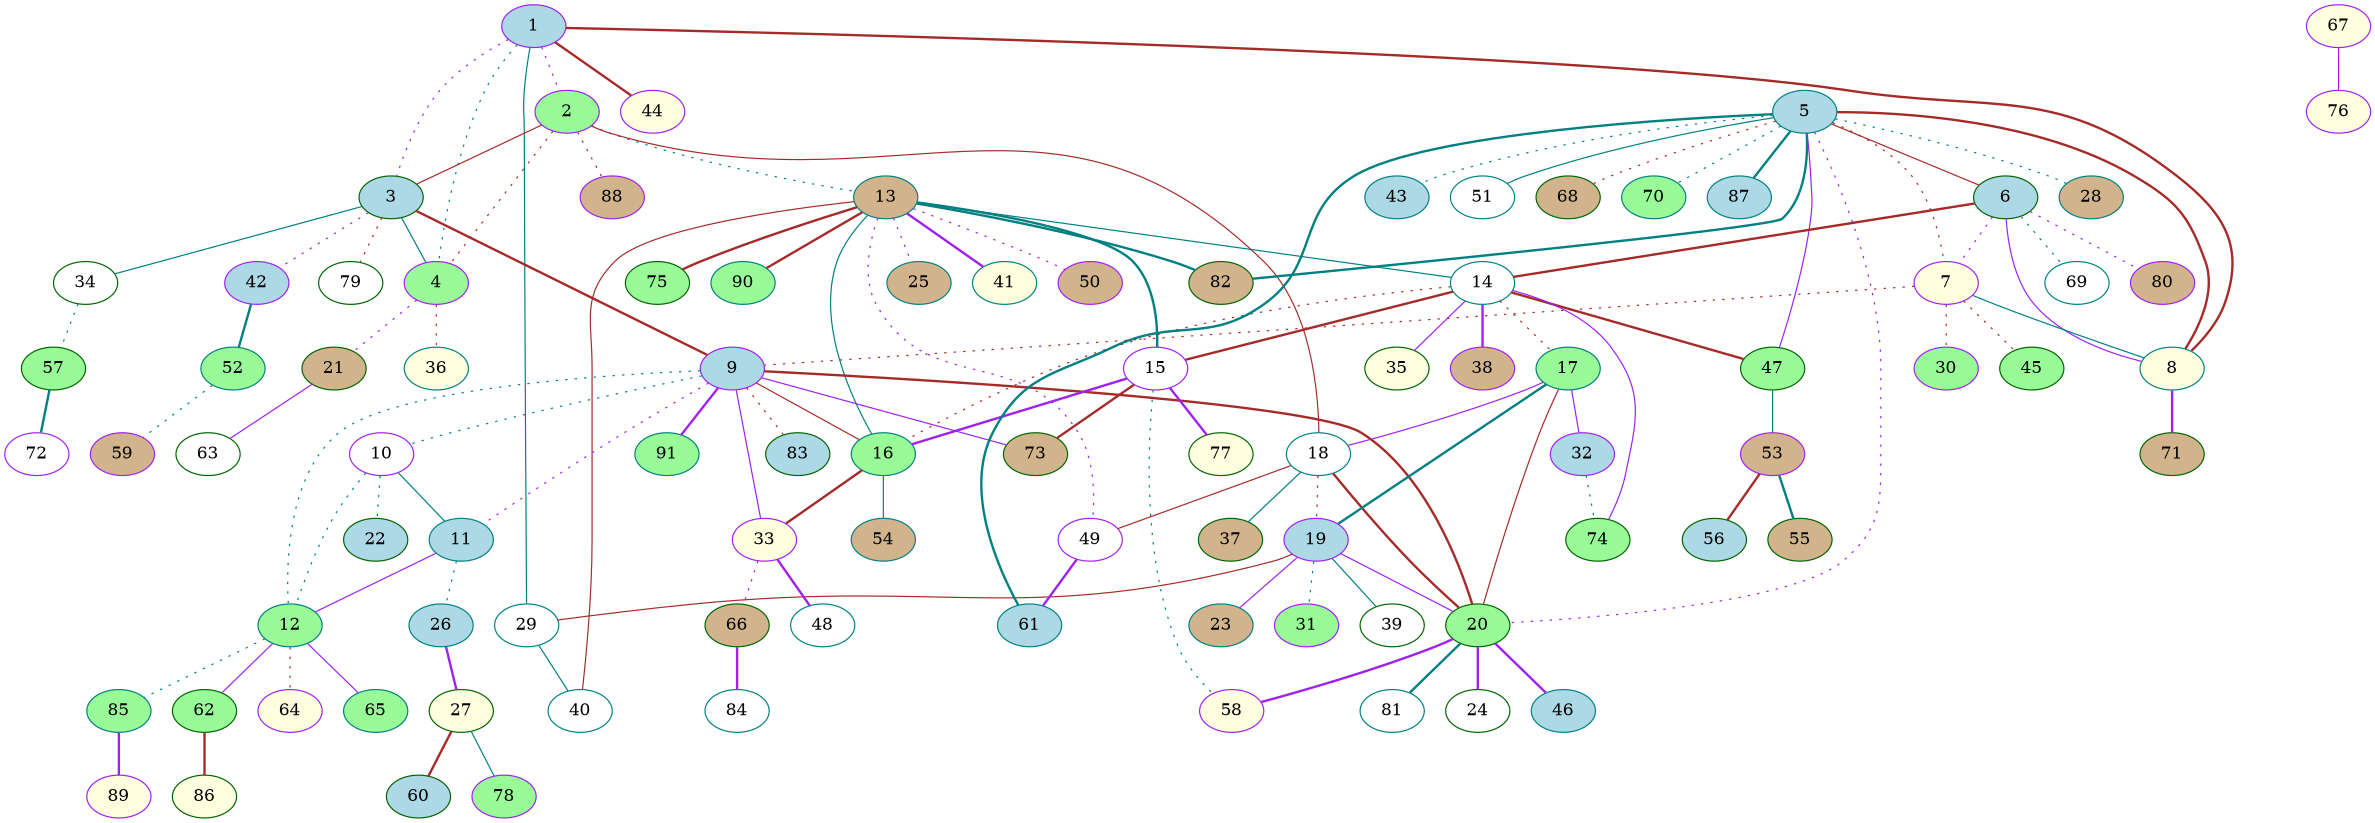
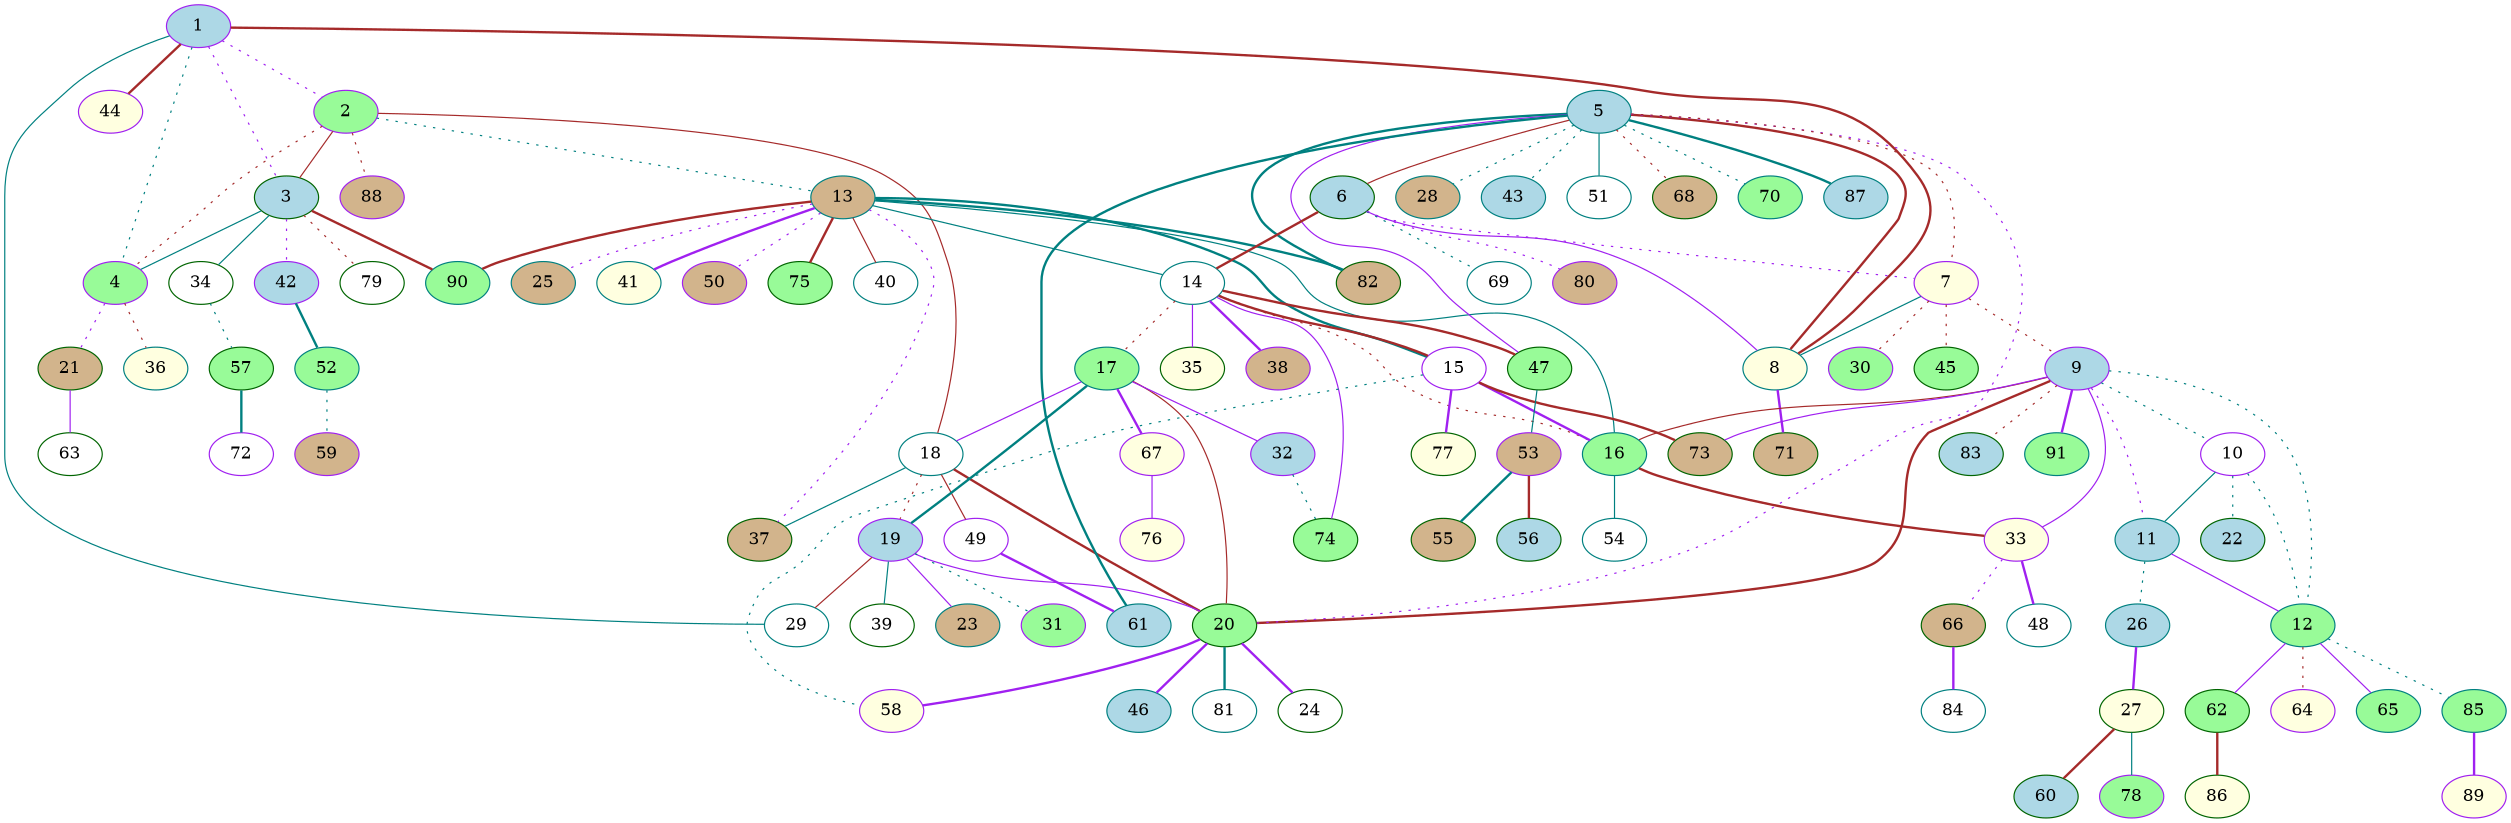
(562, 283) -> (372, 240)
(976, 370) -> (899, 369)
none -> (1129, 411)
(883, 540) -> (1615, 540)
(553, 668) -> none
